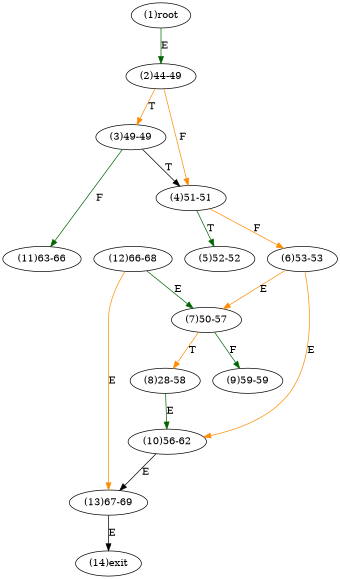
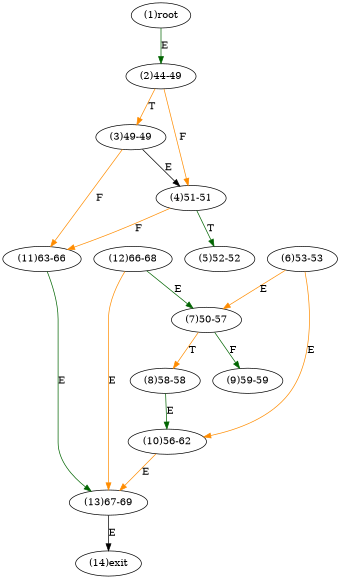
(169, 168) -> (169, 168)
(89, 195) -> (89, 195)
(244, 227) -> (123, 229)
(165, 381) -> (165, 381)
none -> (58, 383)
(140, 470) -> (140, 470)
